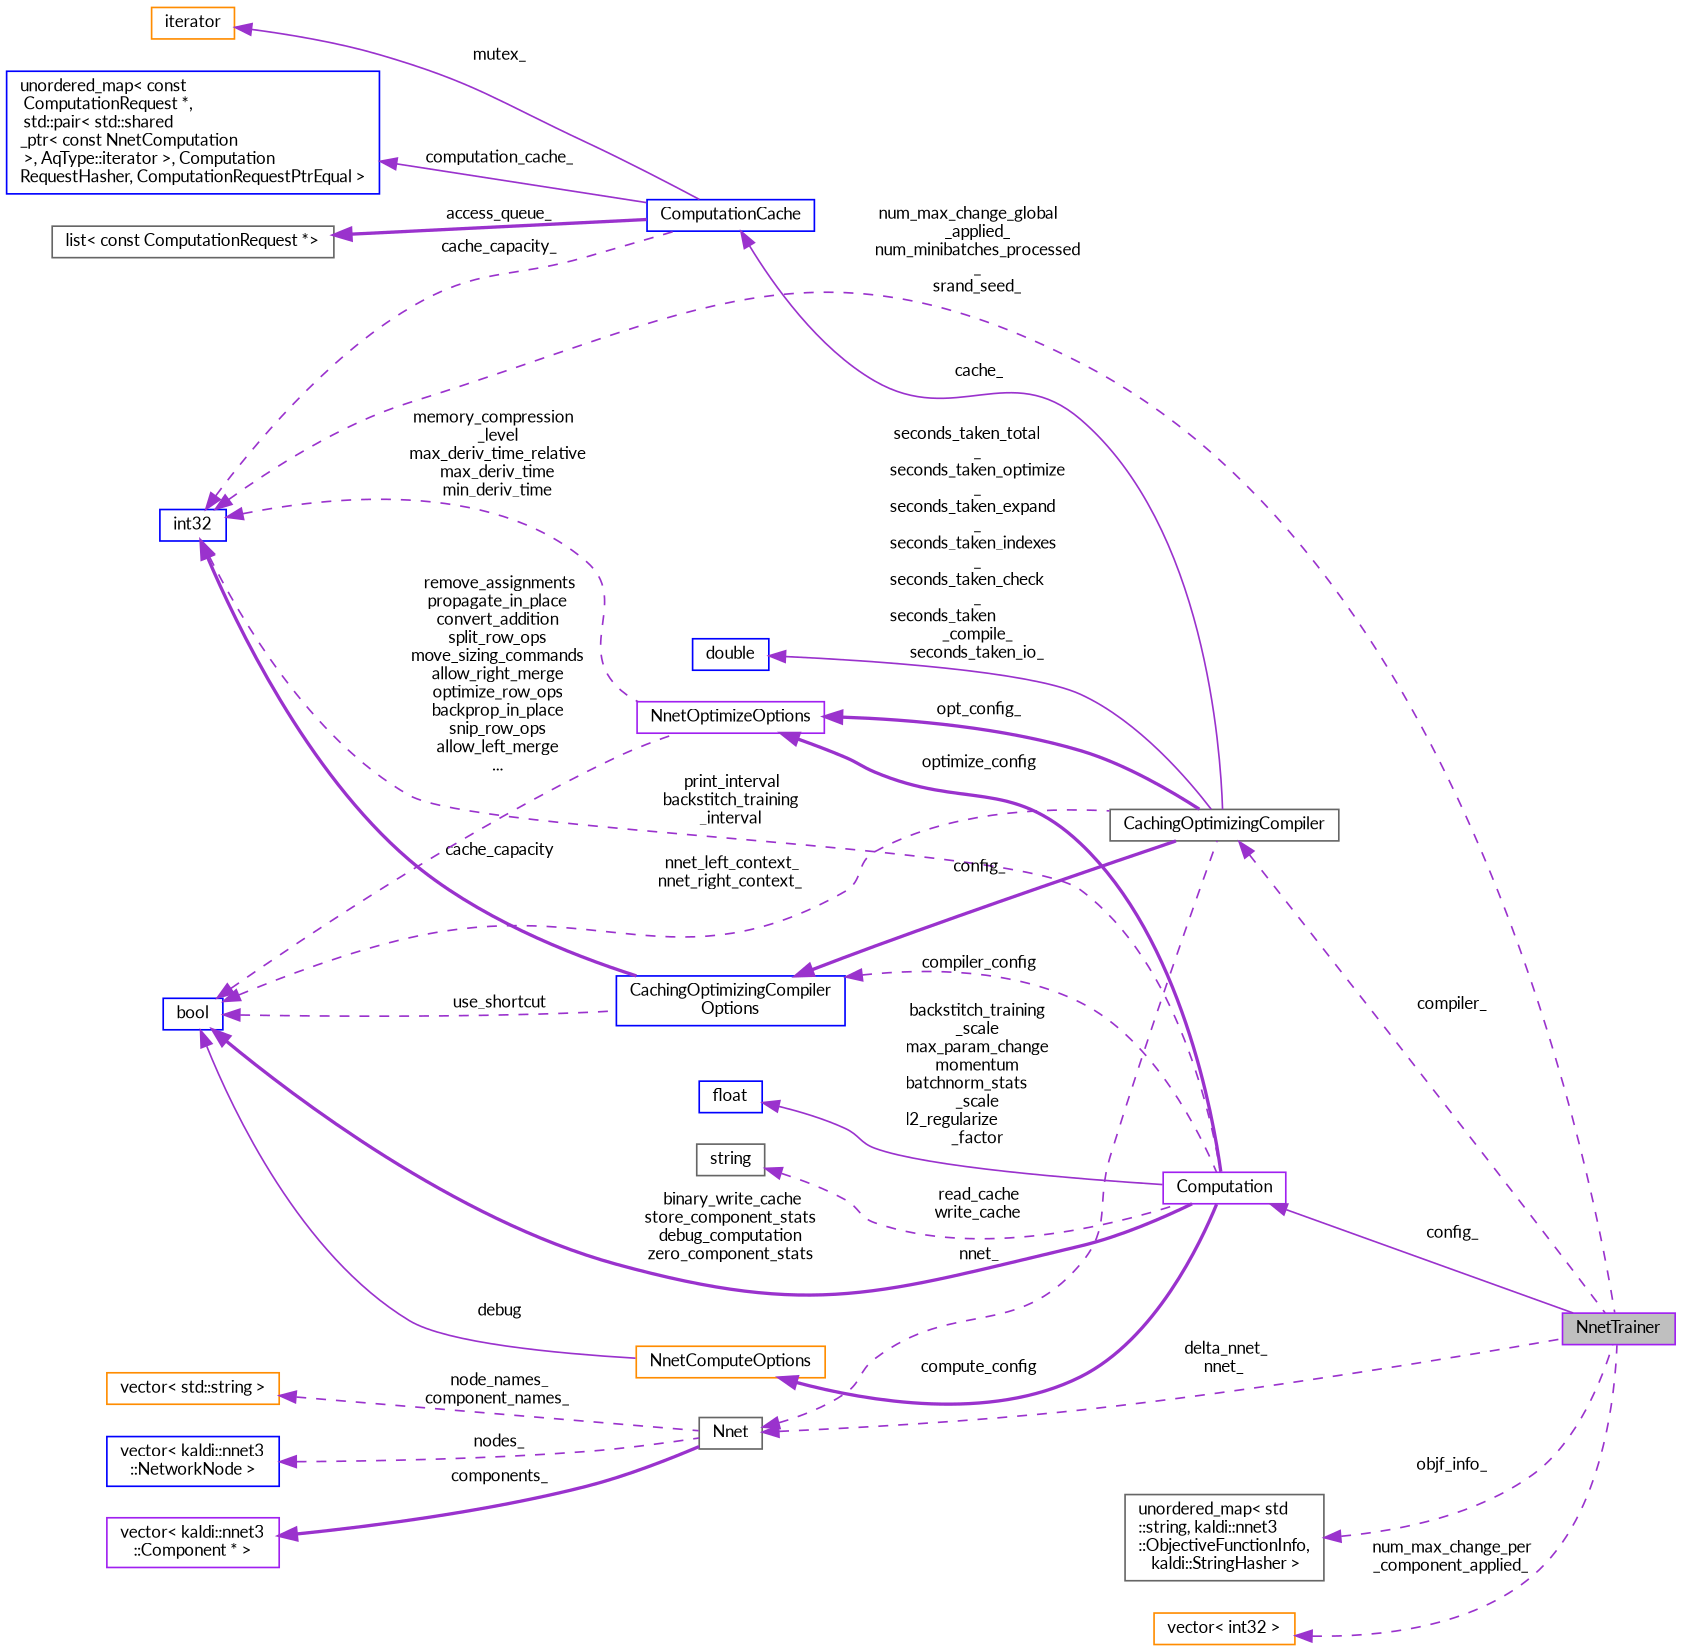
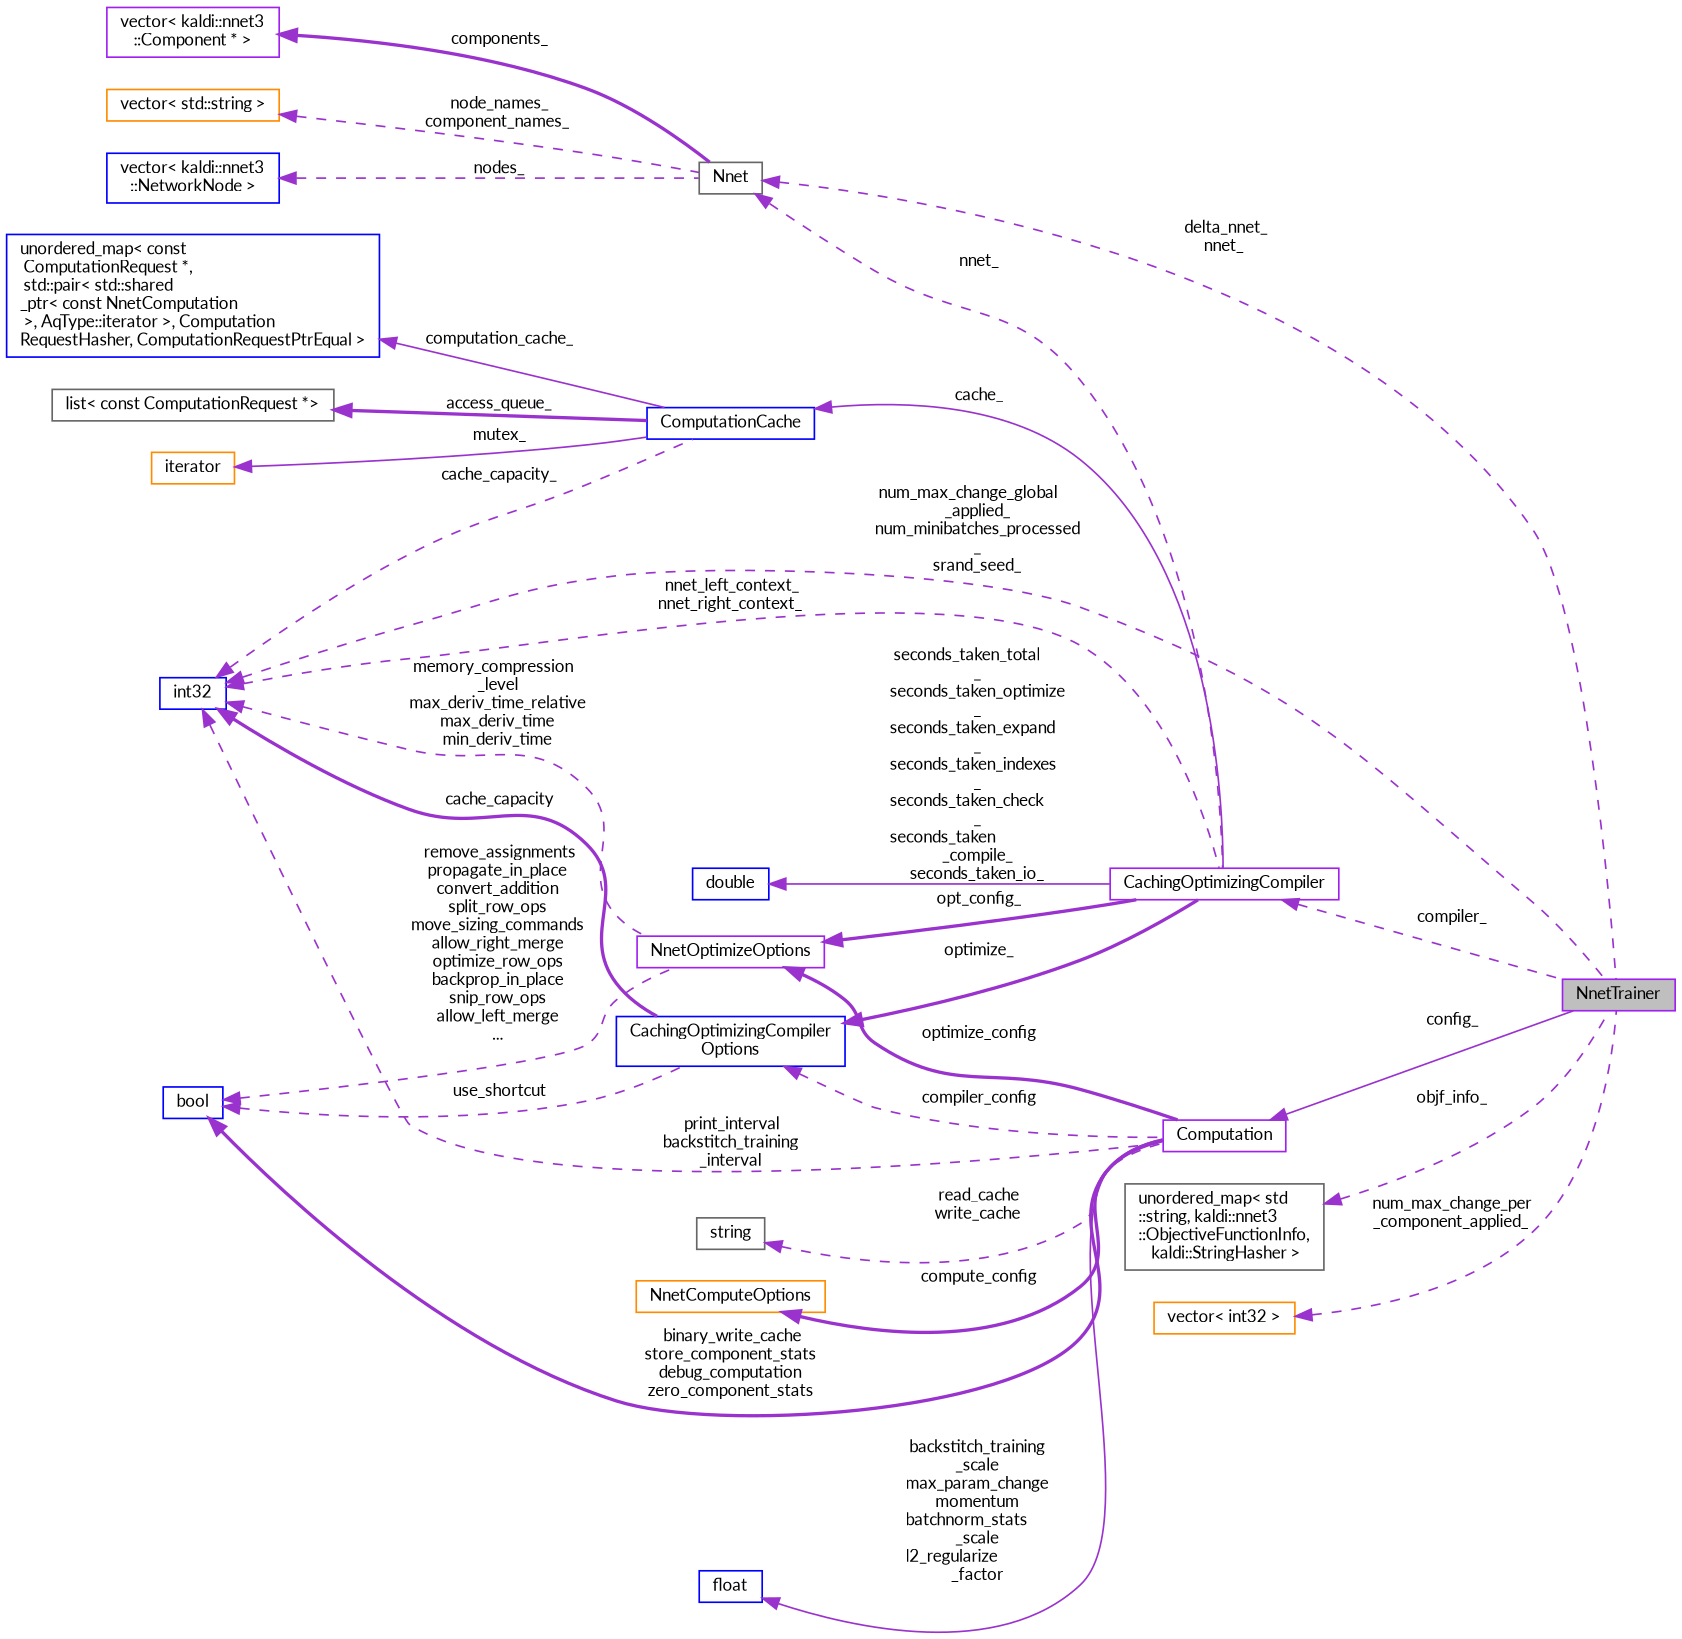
(1224, 825) -> (1224, 884)
(978, 867) -> (978, 951)
(687, 937) -> (796, 617)
(363, 1286) -> none
